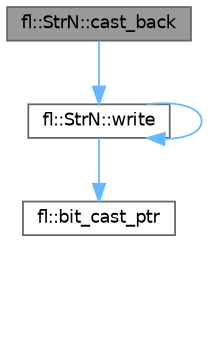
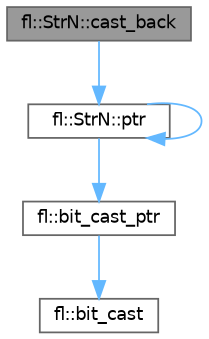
(99, 121) -> (99, 121)
none -> (99, 316)
